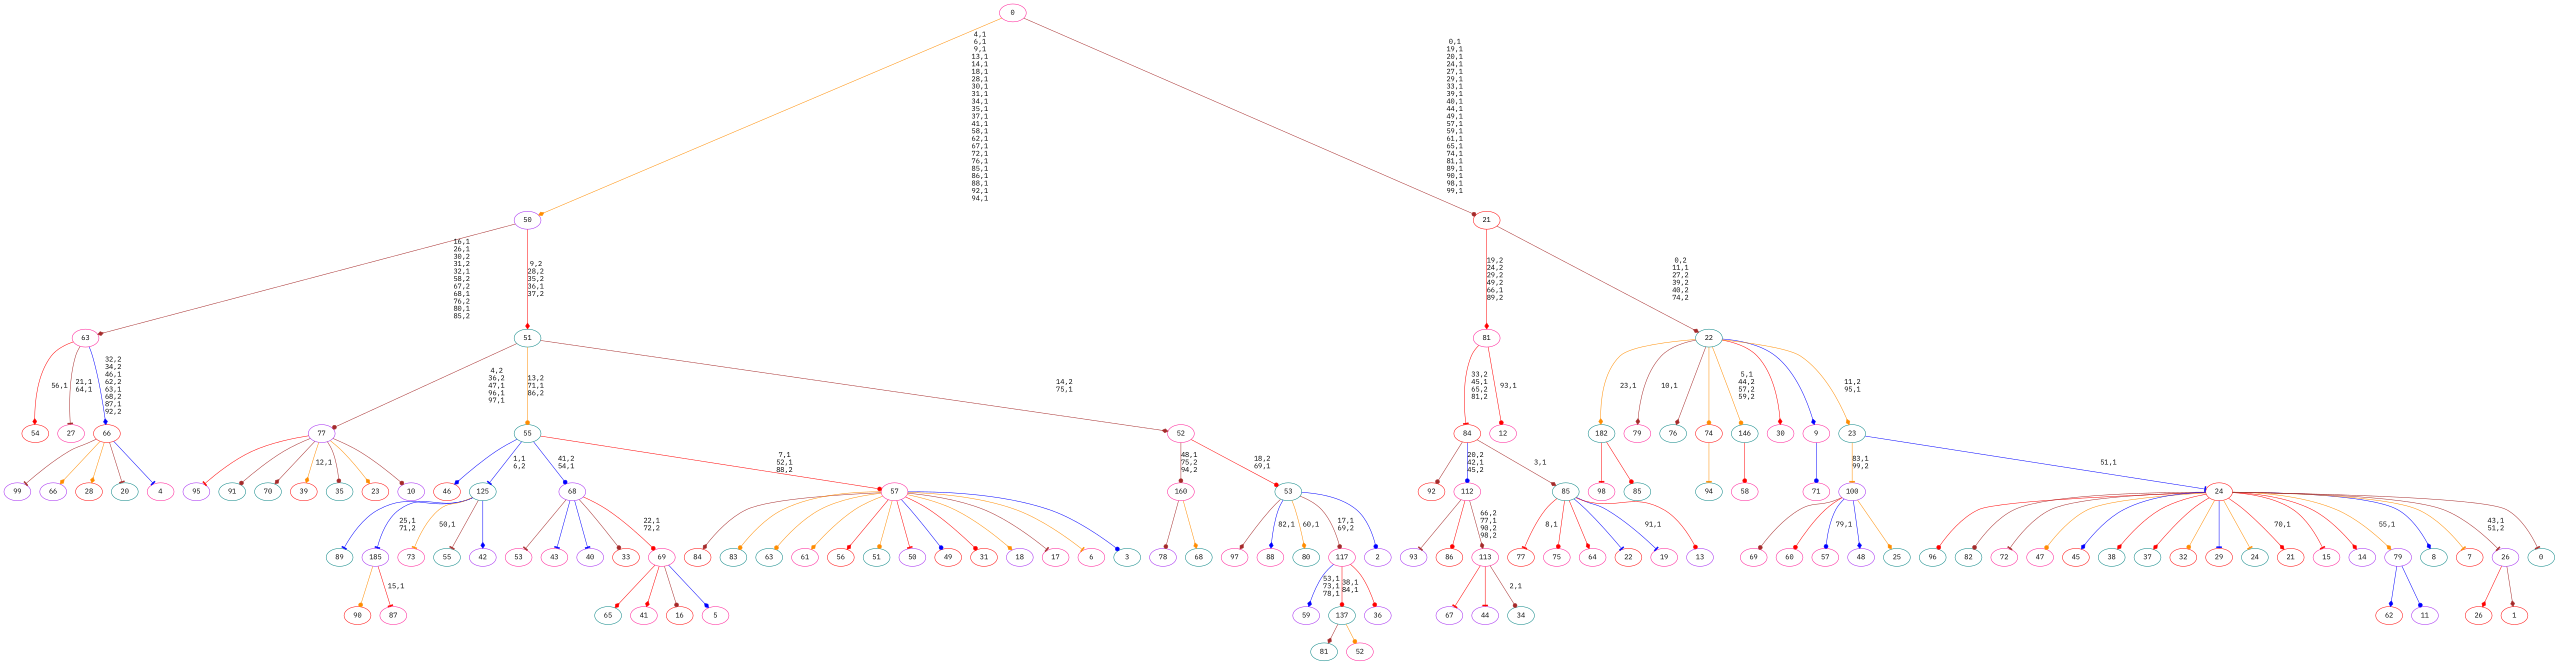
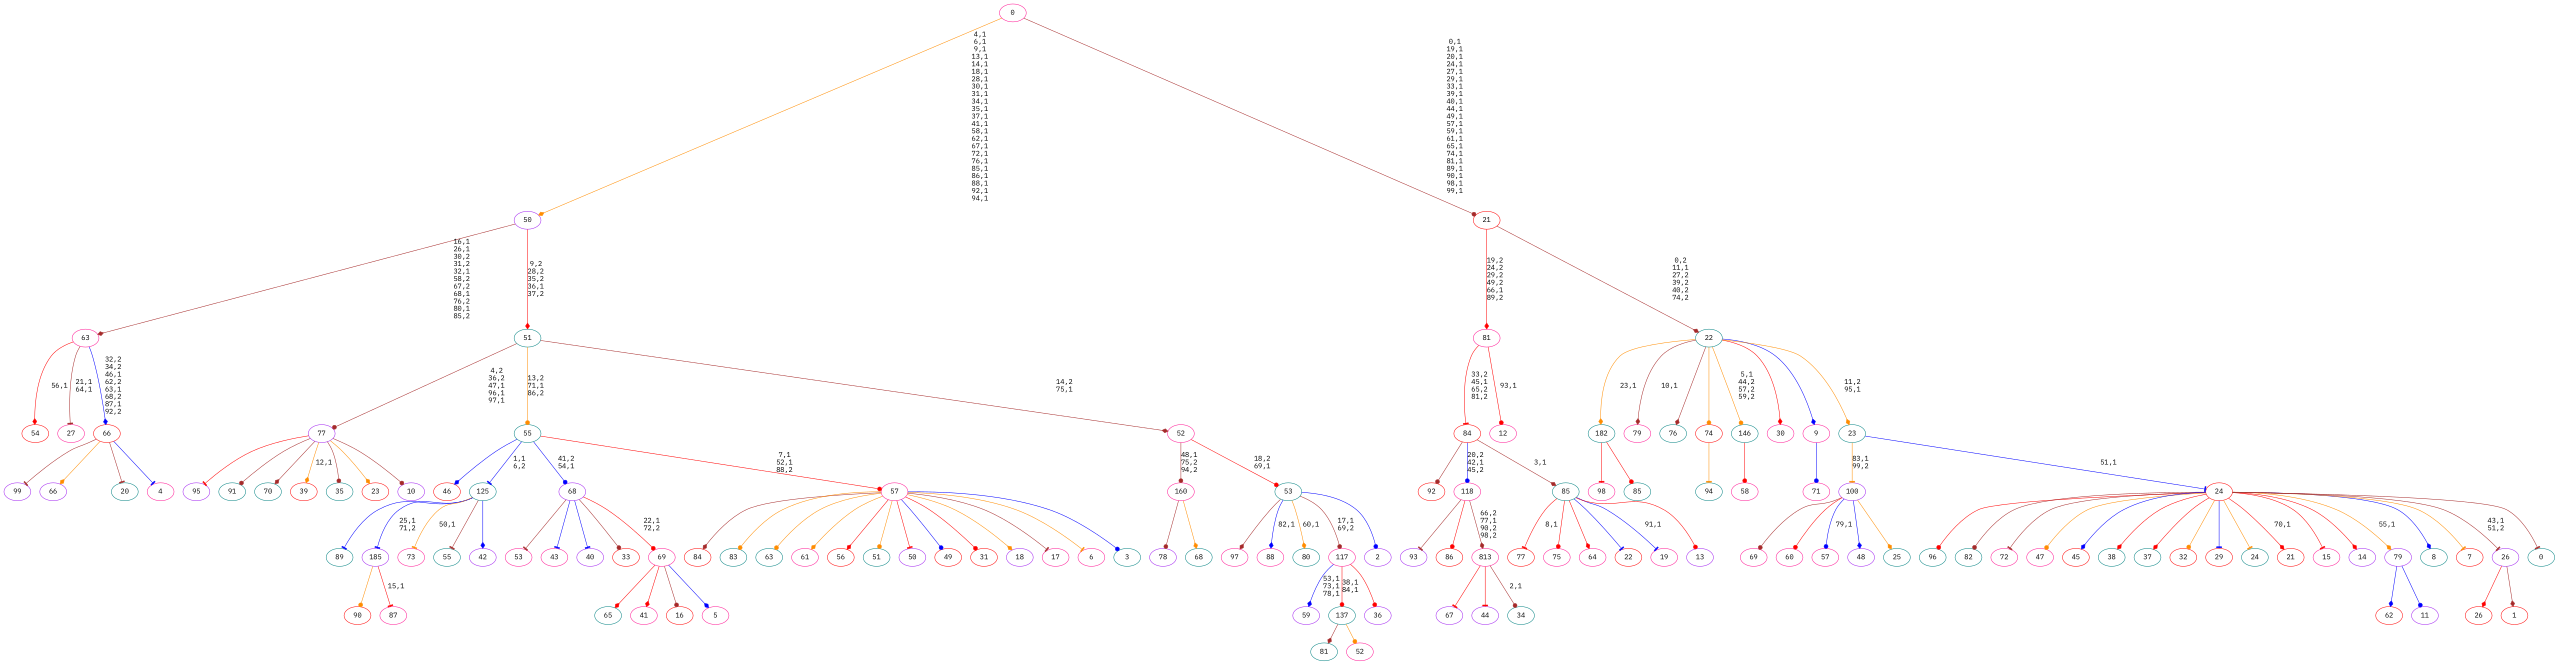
(89, 492) -> none
(1467, 492) -> (1467, 492)
(1485, 557) -> (1485, 557)
